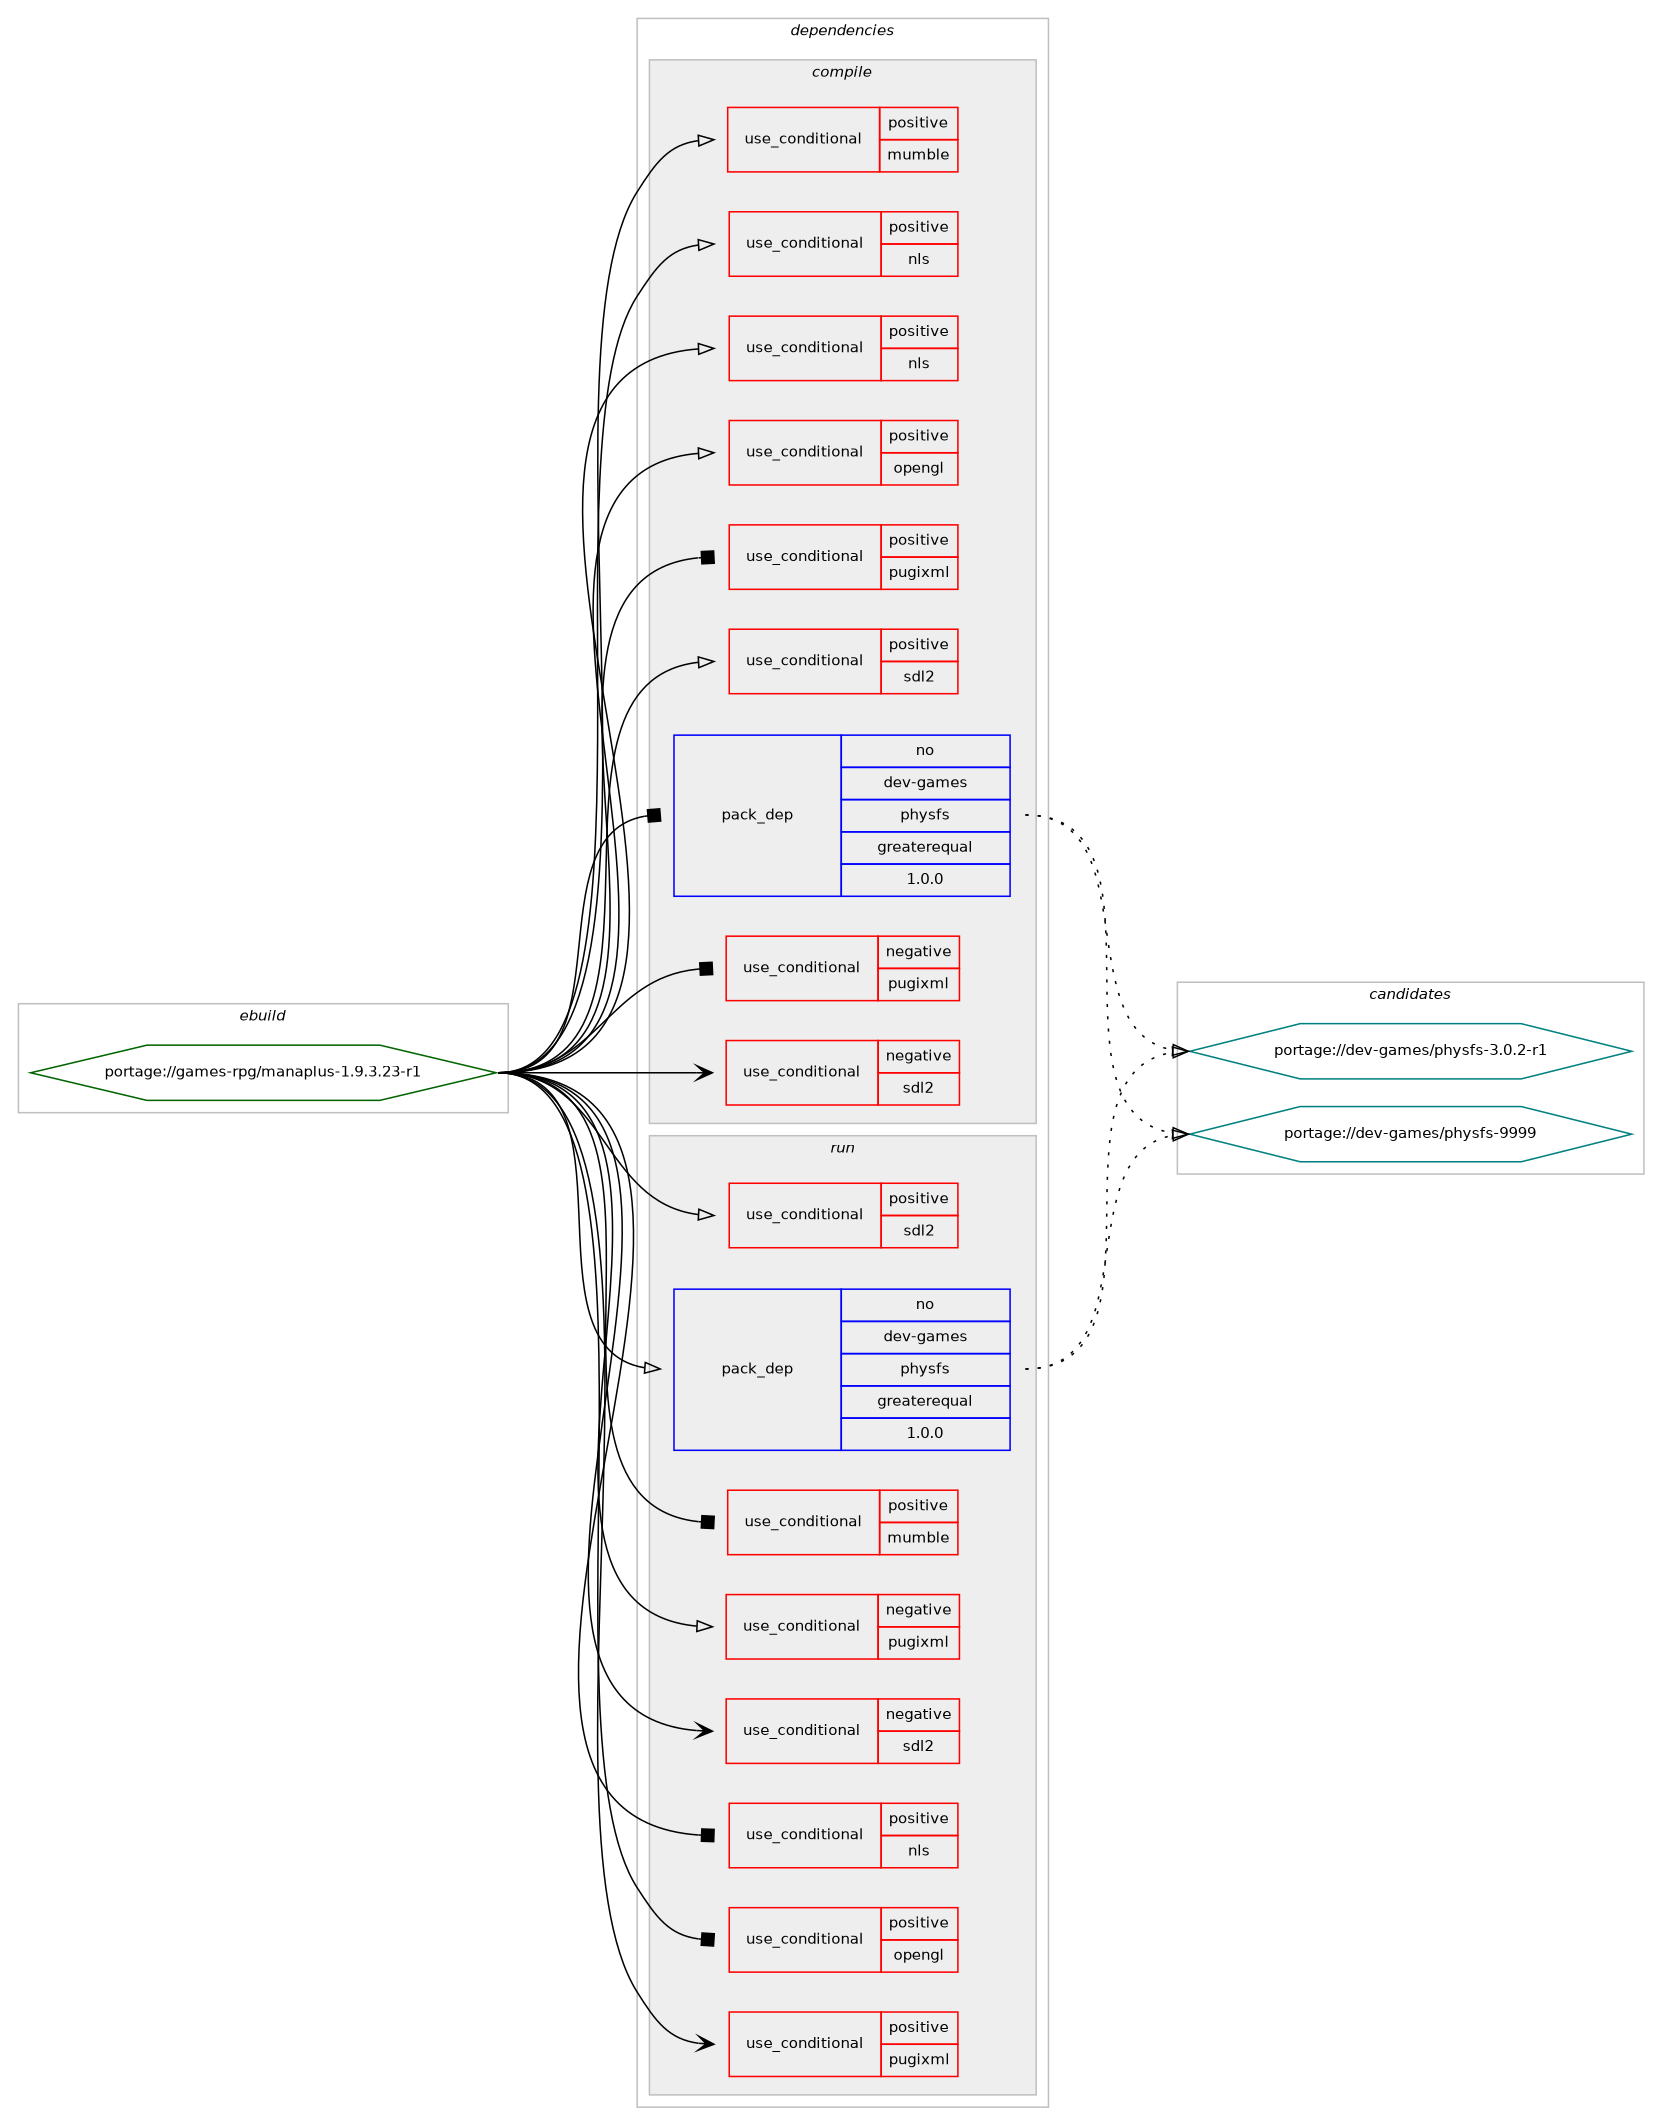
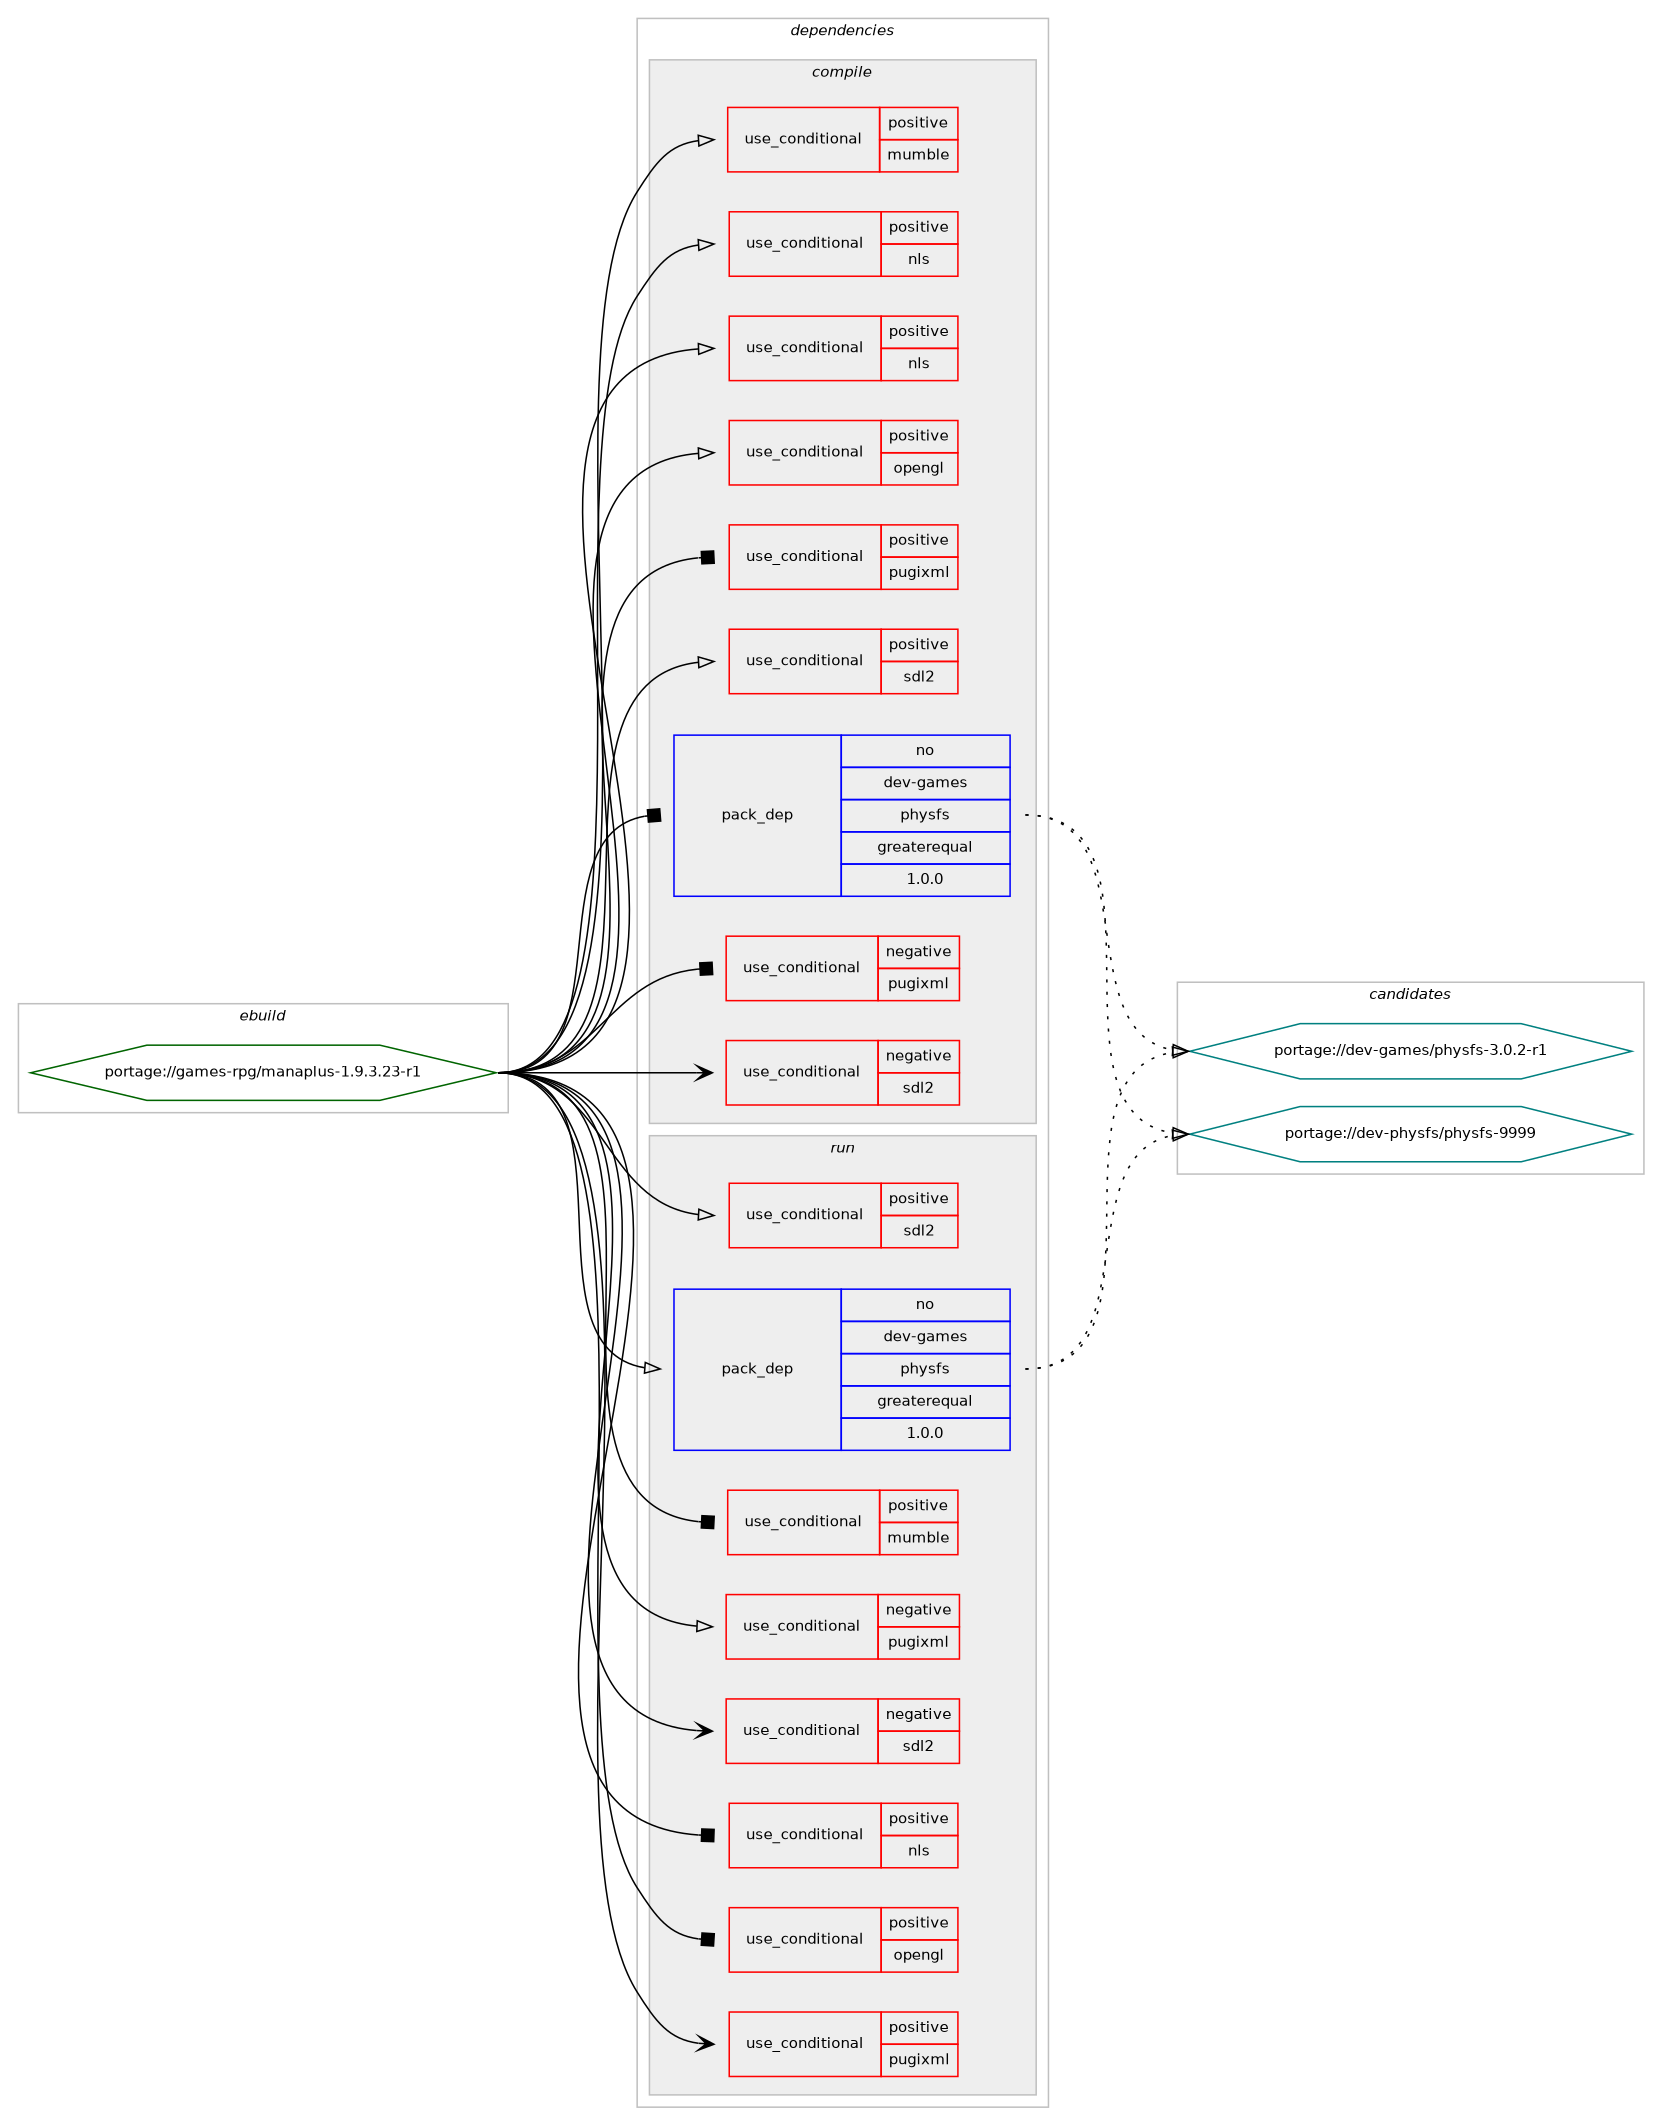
(1411, 1134) -> (1411, 1134)
